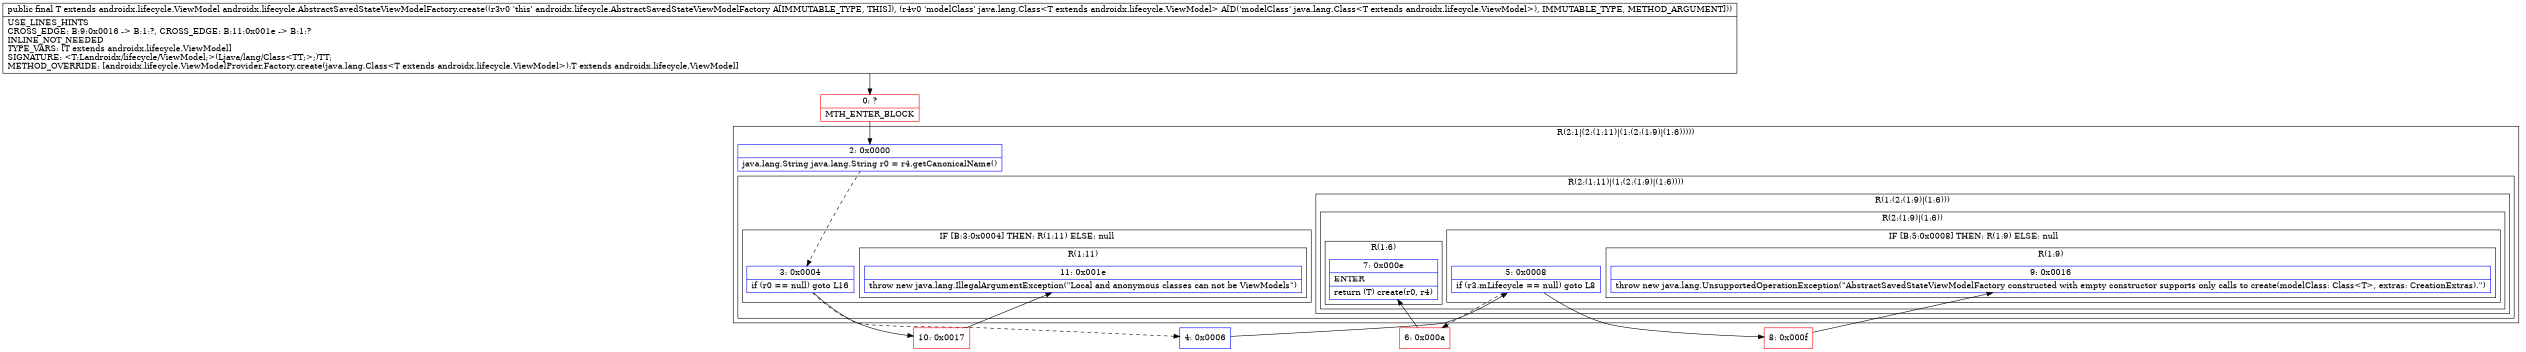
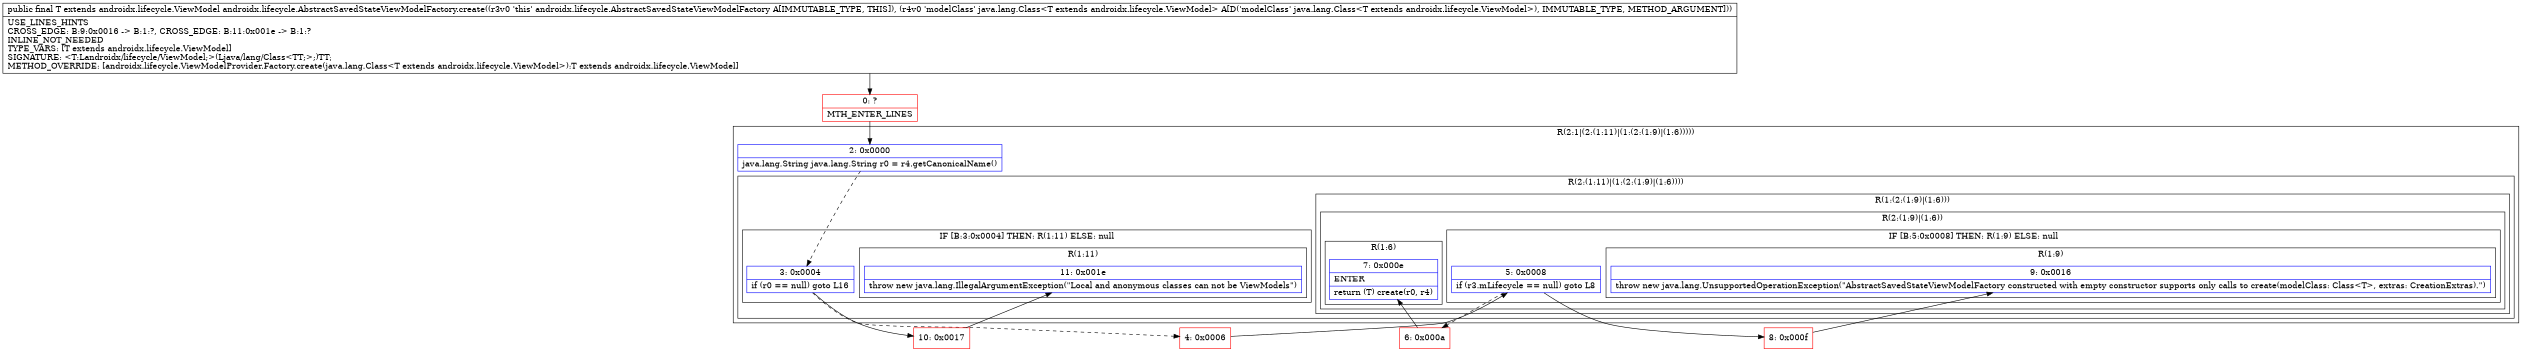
(870, 114) -> (870, 114)
(1205, 338) -> (1205, 338)
